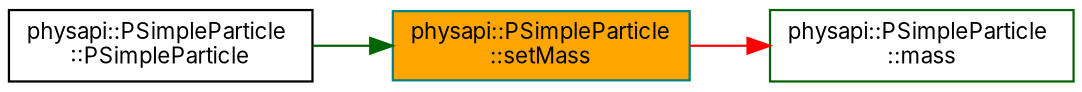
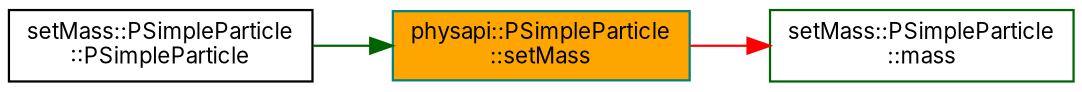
(161, 46) -> (161, 46)
(922, 46) -> (922, 46)
